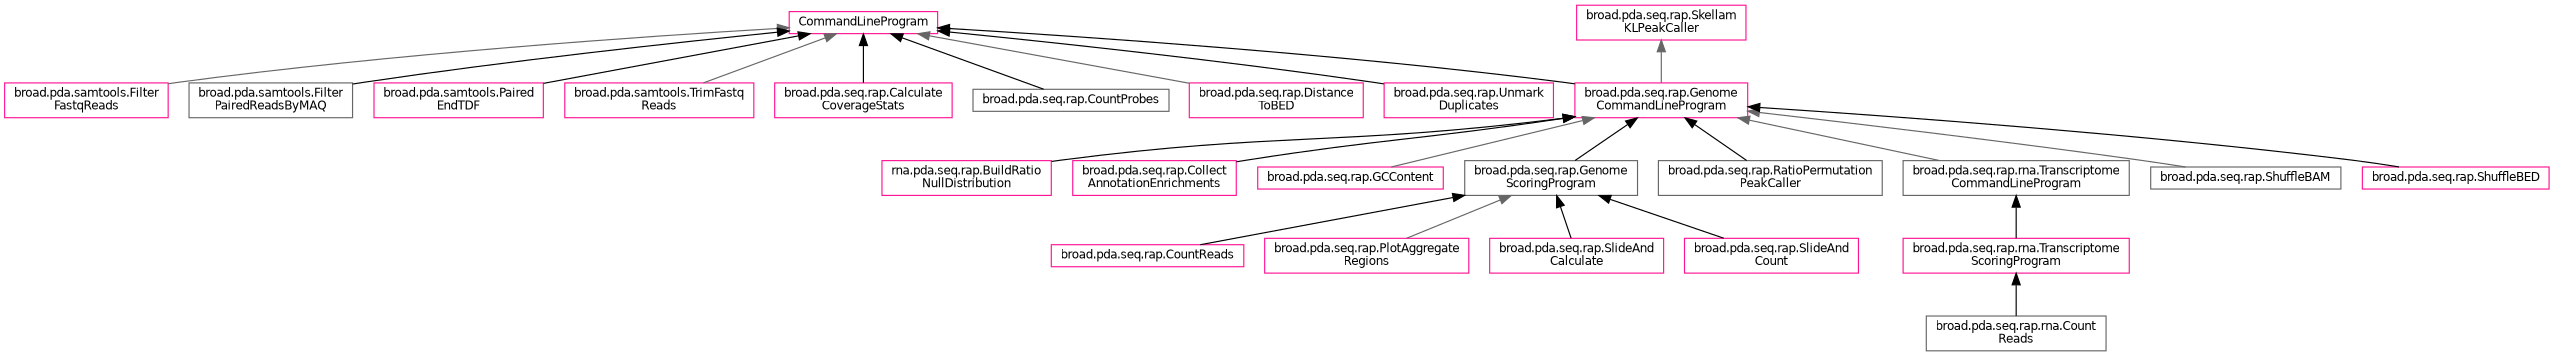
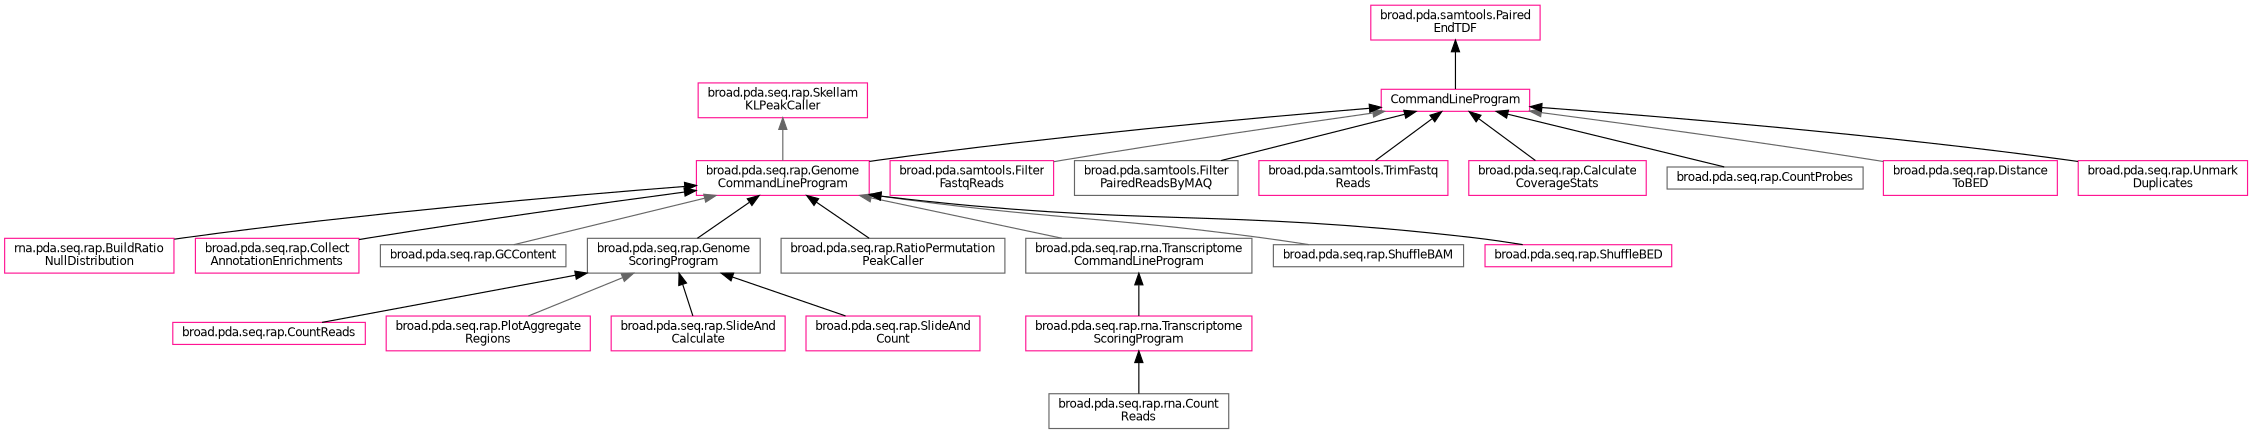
(671, 60) -> (1455, 70)
(764, 60) -> (1404, 140)
(1350, 178) -> (473, 256)
